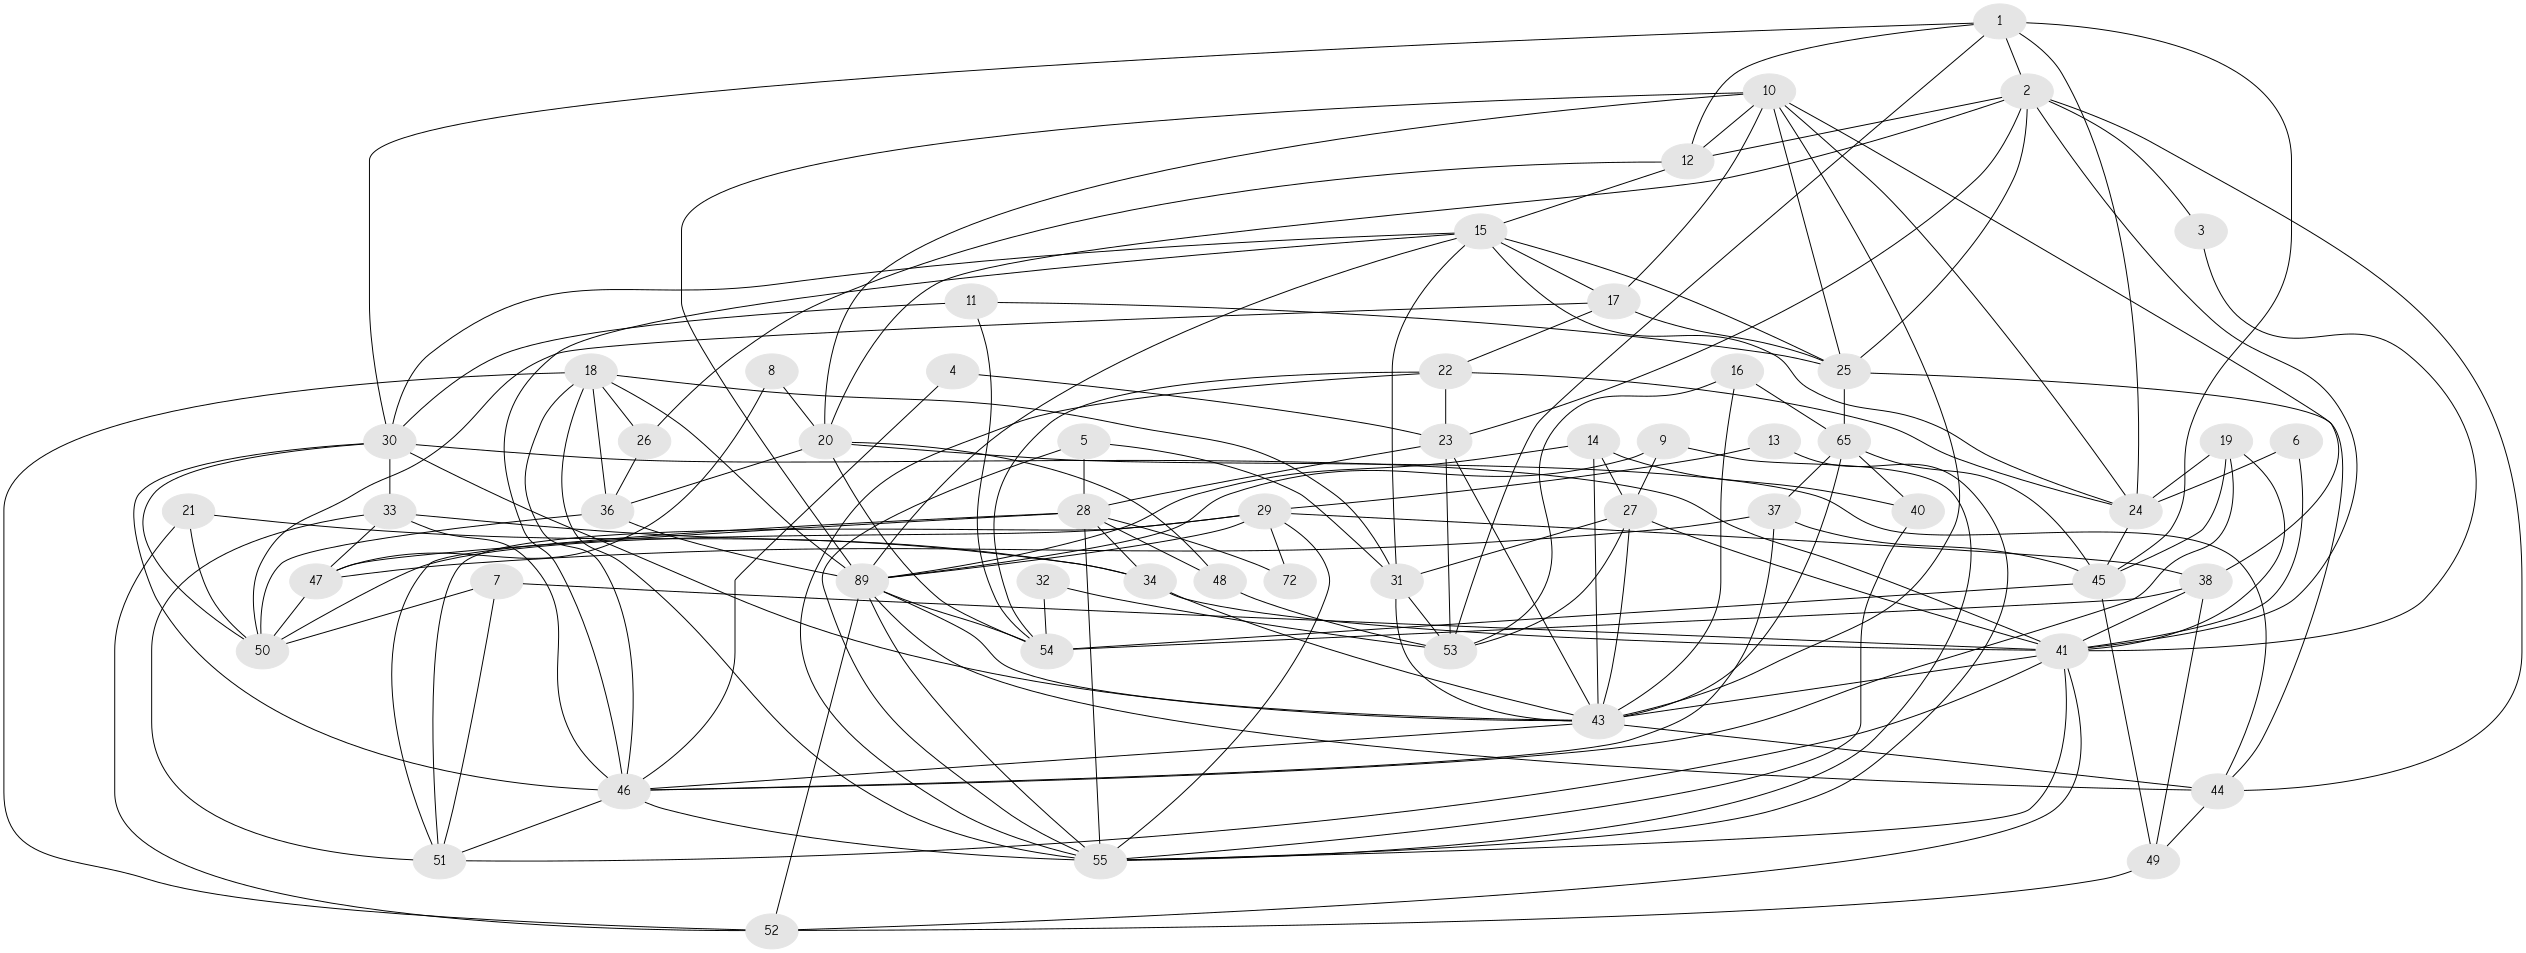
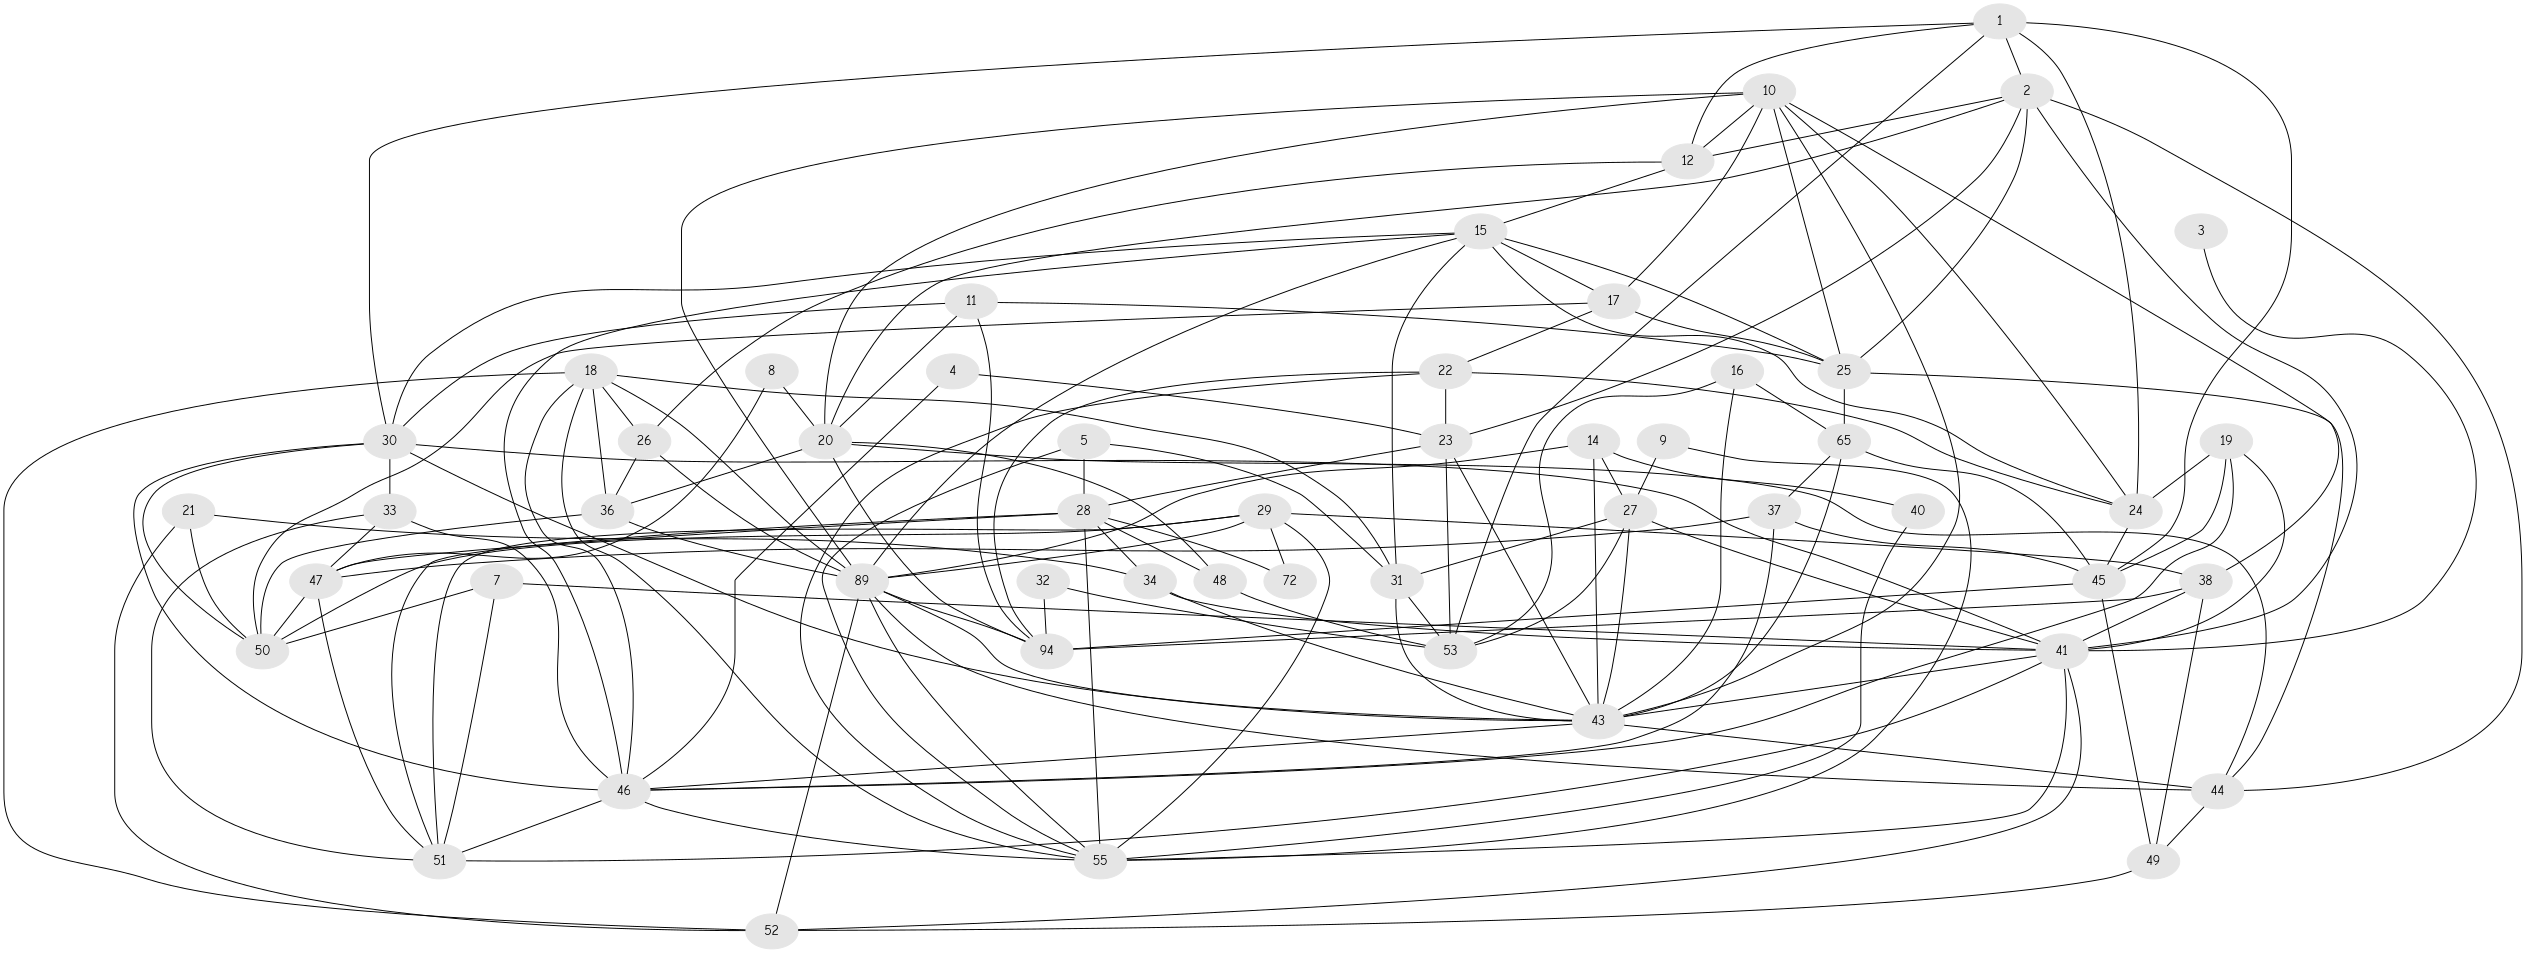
(2128, 147) -> none
none -> (898, 371)
(1774, 441) -> none
(2296, 441) -> none
(1881, 476) -> none
(1260, 486) -> (746, 521)
(594, 530) -> none
(1047, 651) -> (1047, 651)
none -> (353, 731)
